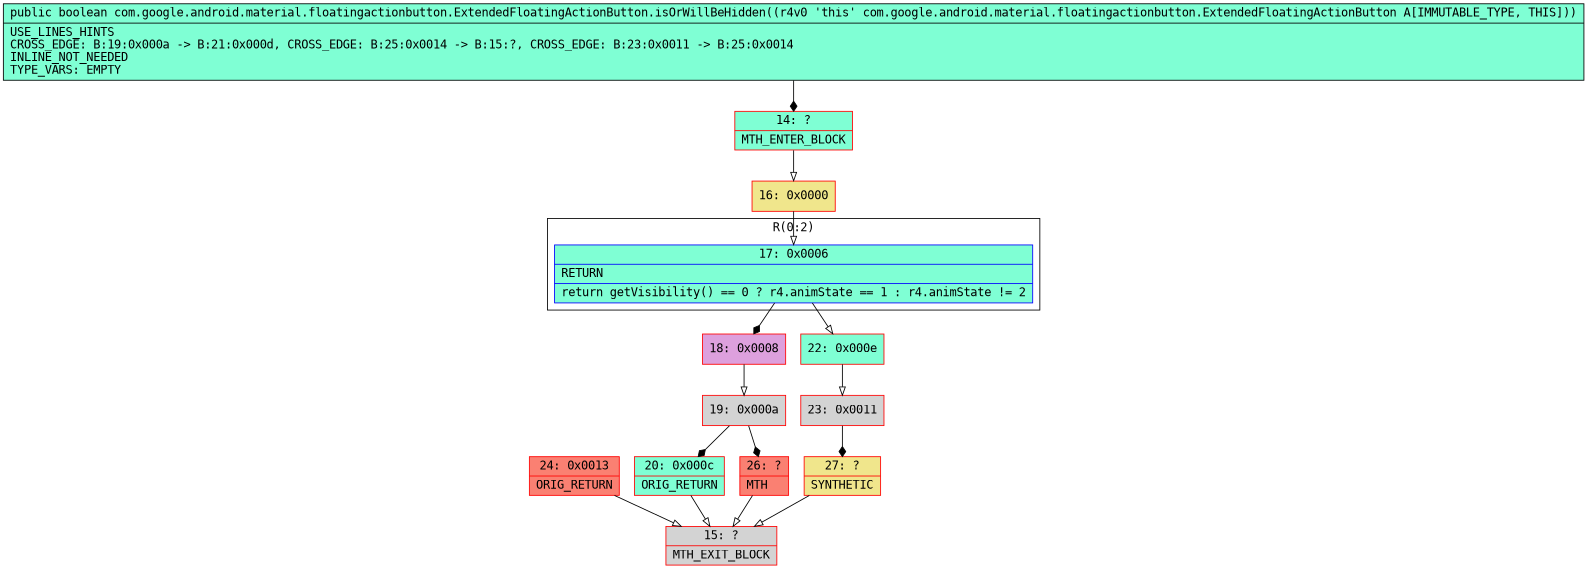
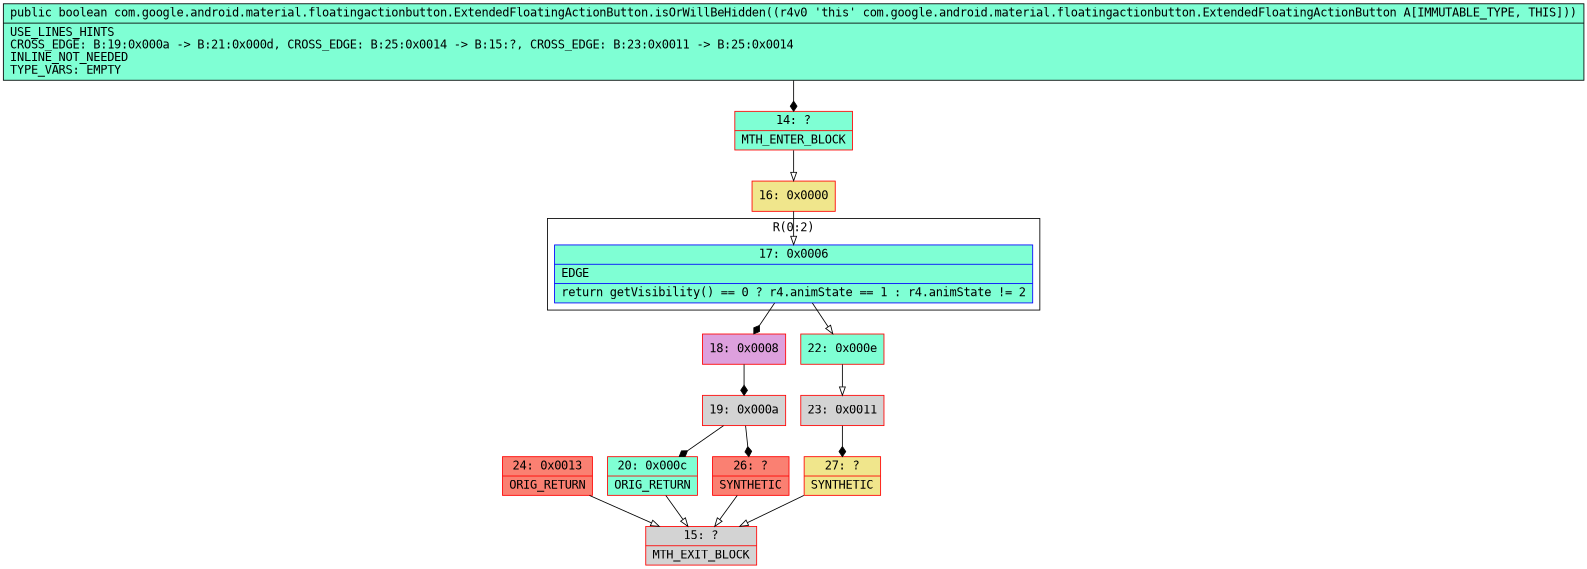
(582, 274) -> (576, 274)
(744, 376) -> (744, 375)
(757, 485) -> (751, 485)
